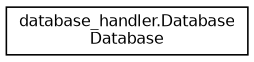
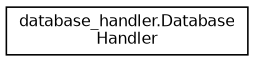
(127, 31) -> (127, 31)
